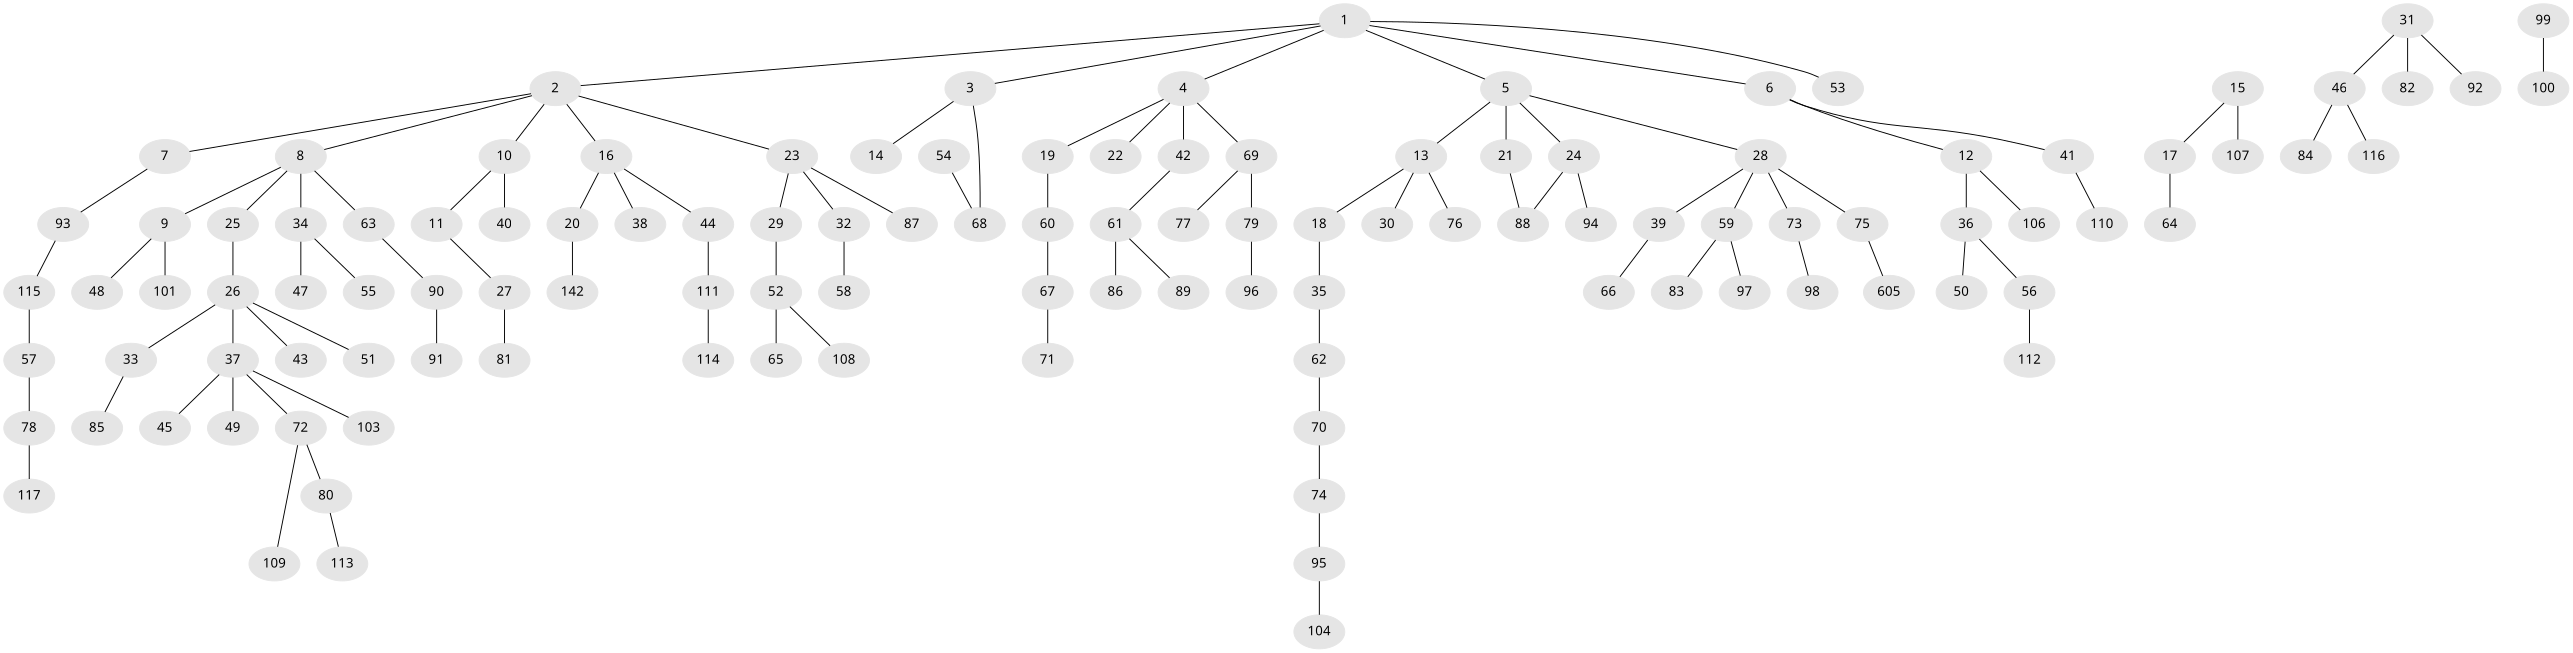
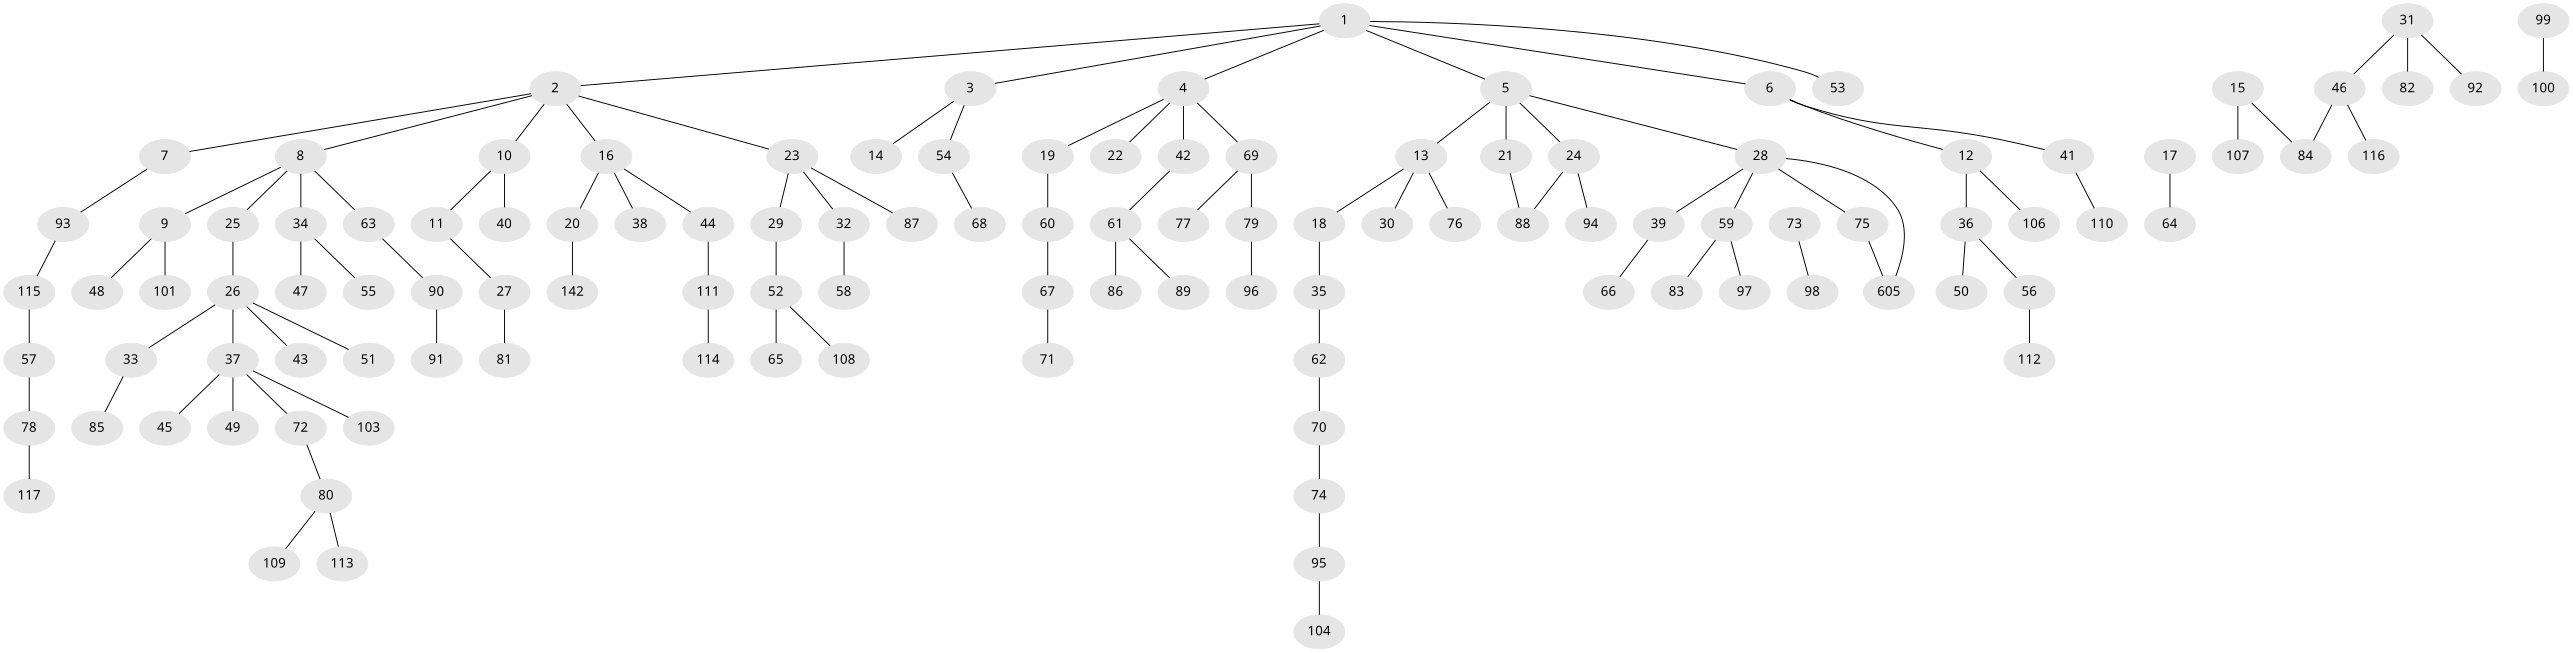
(2204, 123) -> (2272, 123)
(979, 156) -> (957, 123)
(1778, 191) -> (1878, 189)
(288, 496) -> (300, 530)
